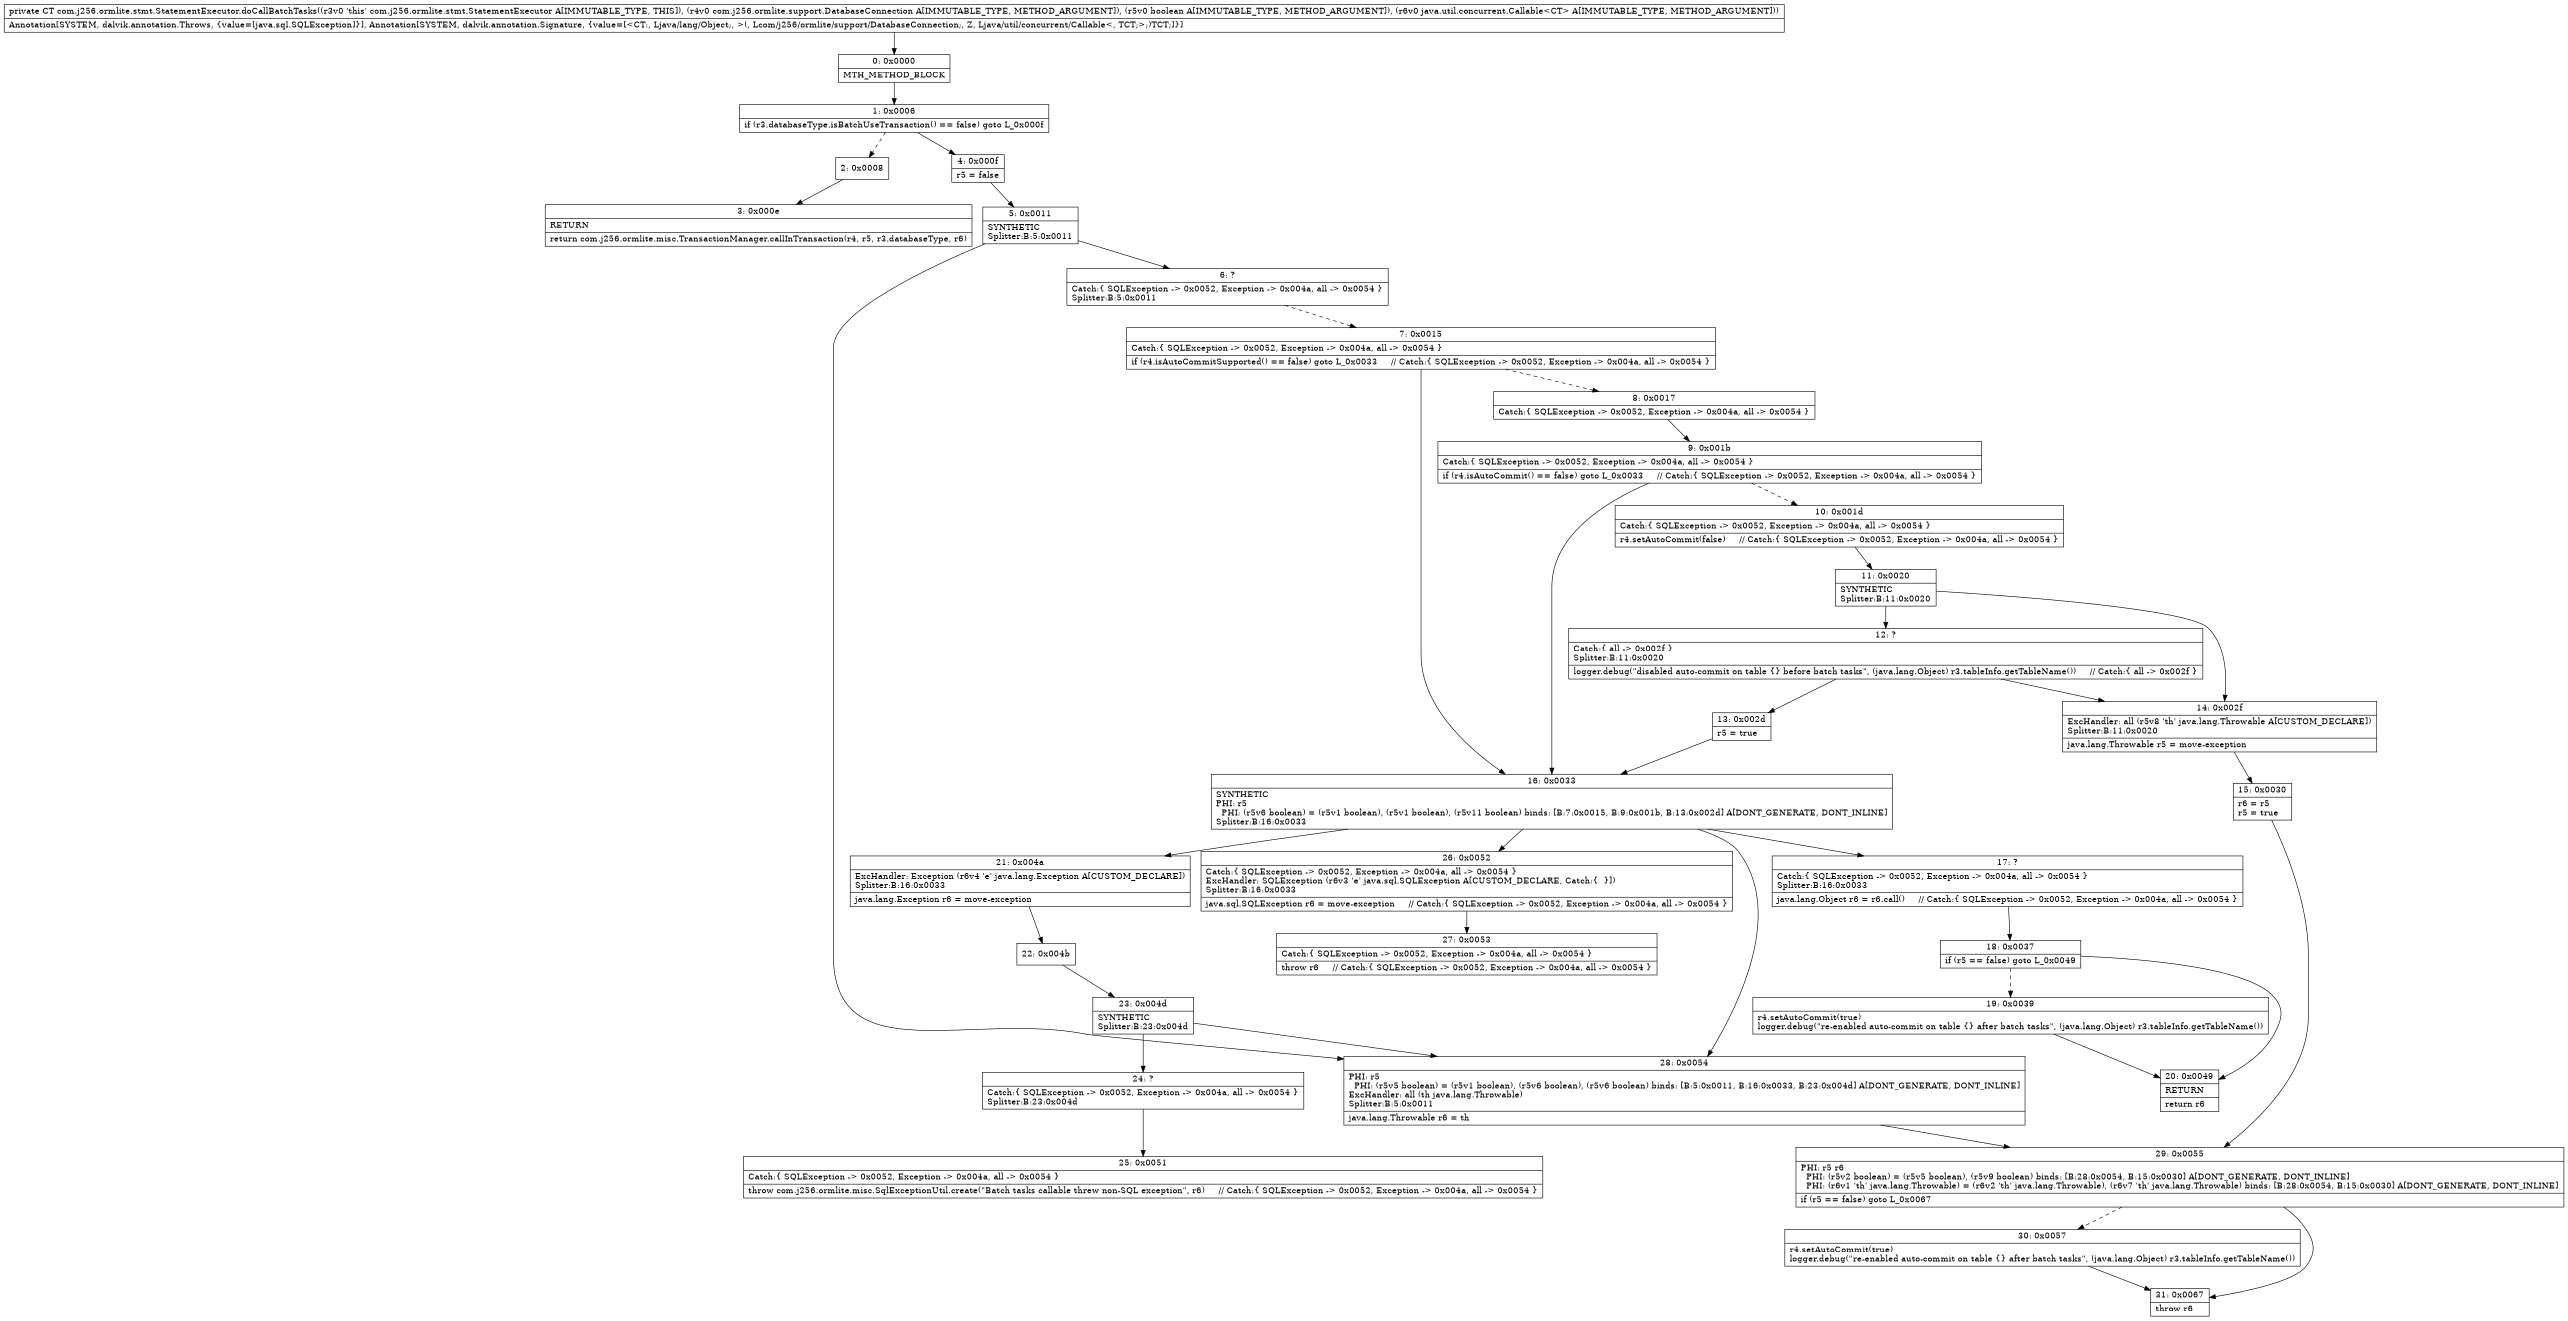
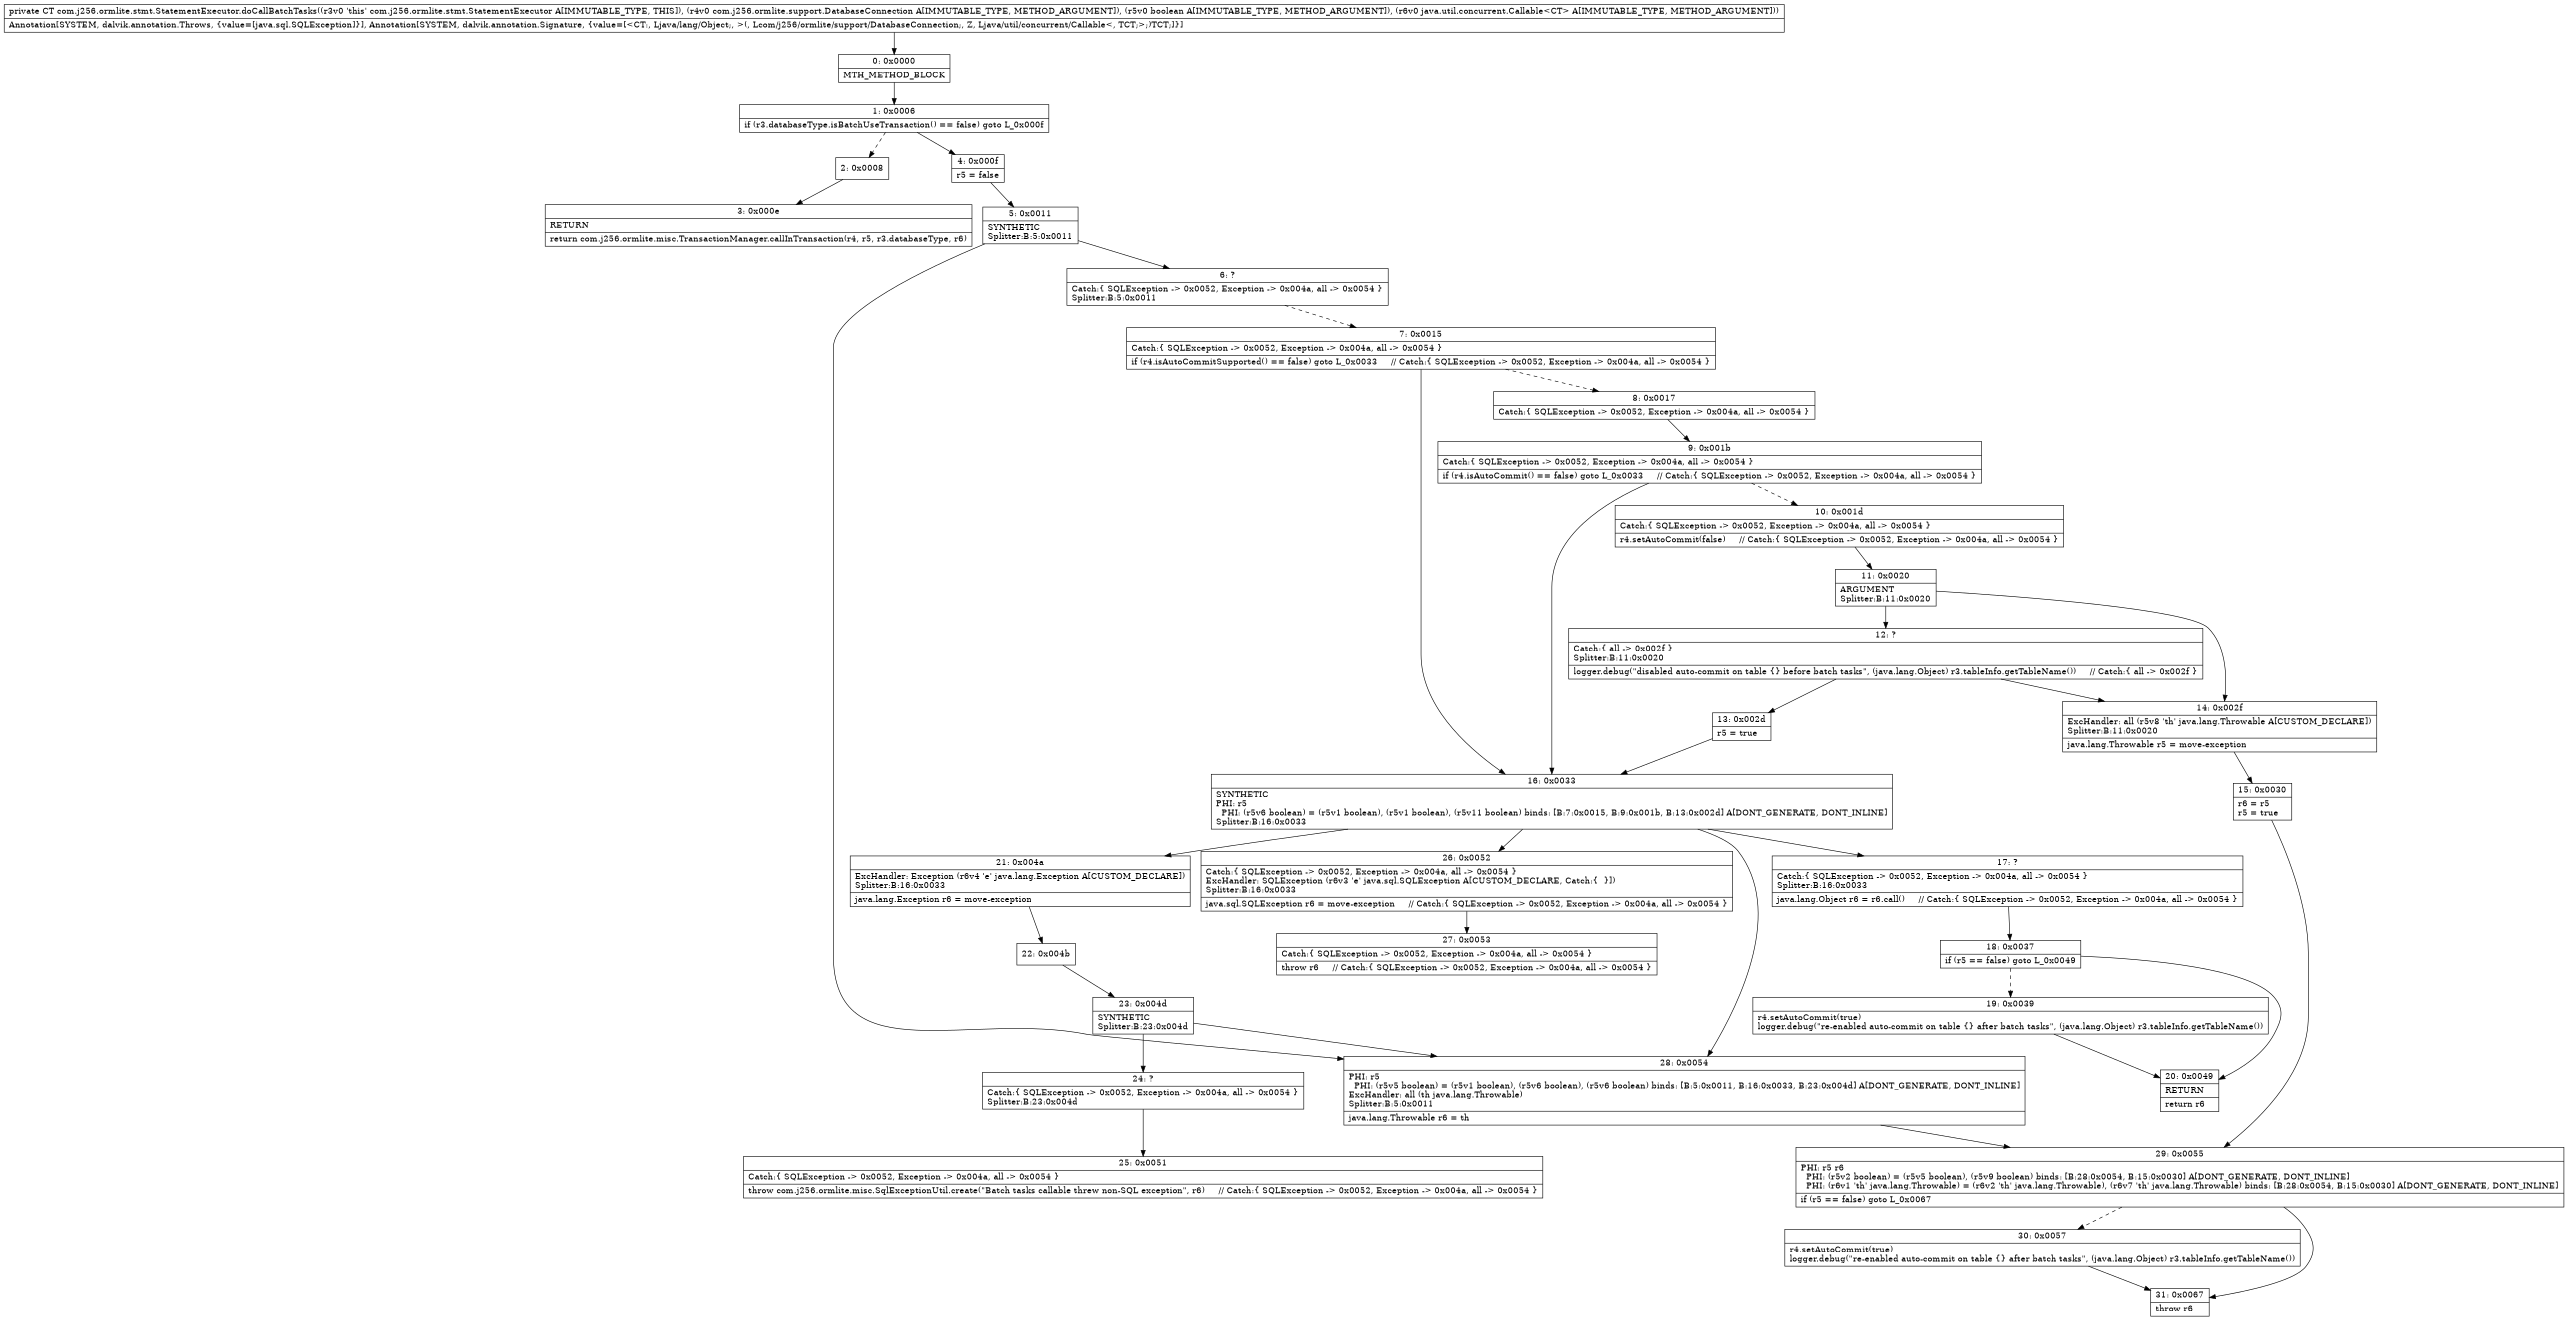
(1867, 590) -> (1867, 590)
